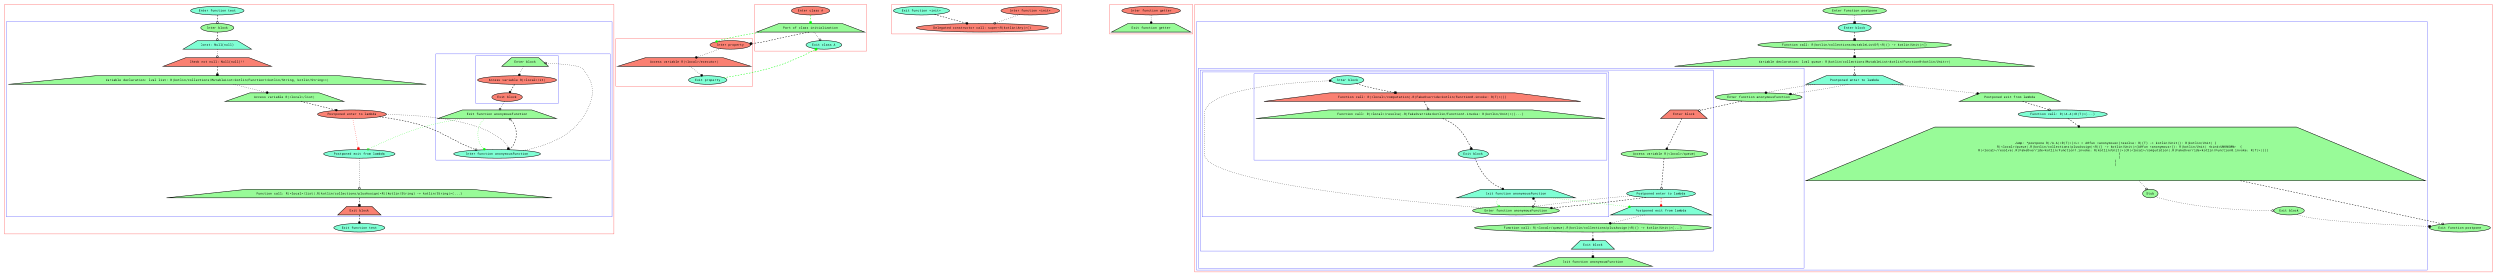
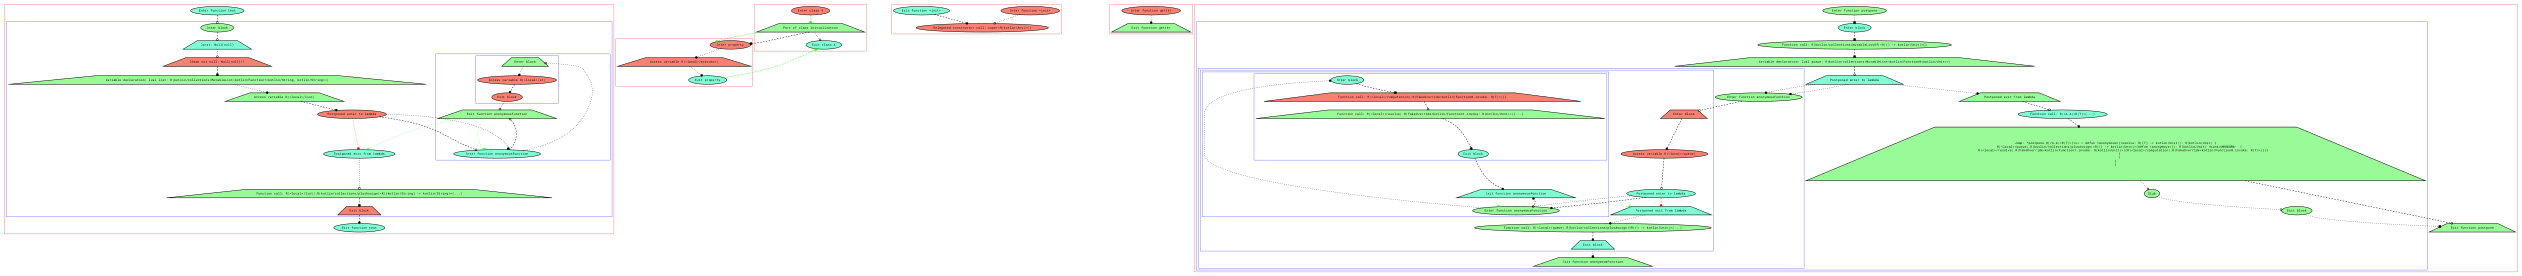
(1664, 154) -> (1664, 154)
(2460, 228) -> (2472, 228)
